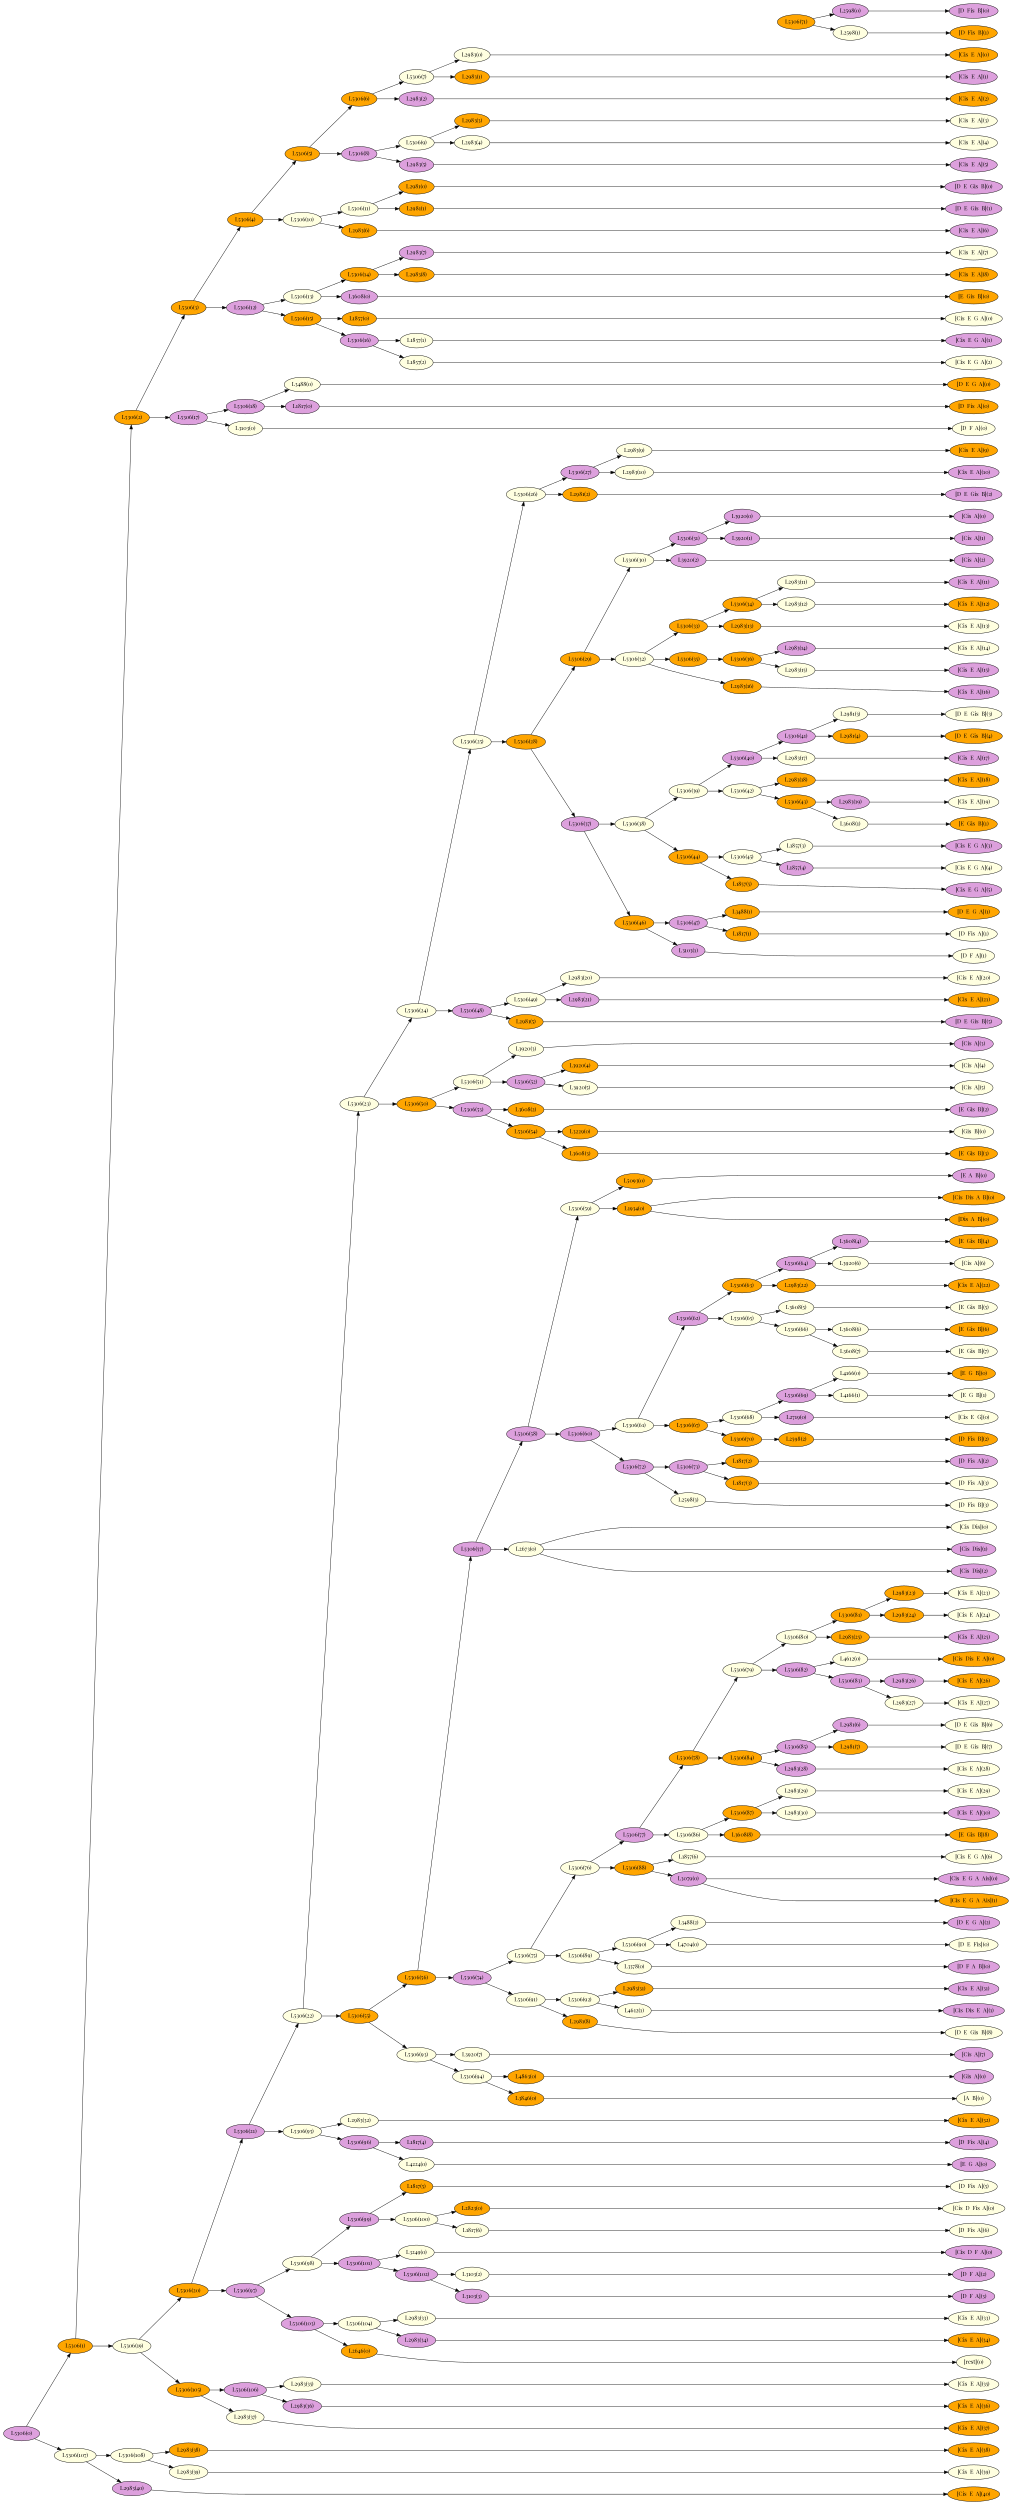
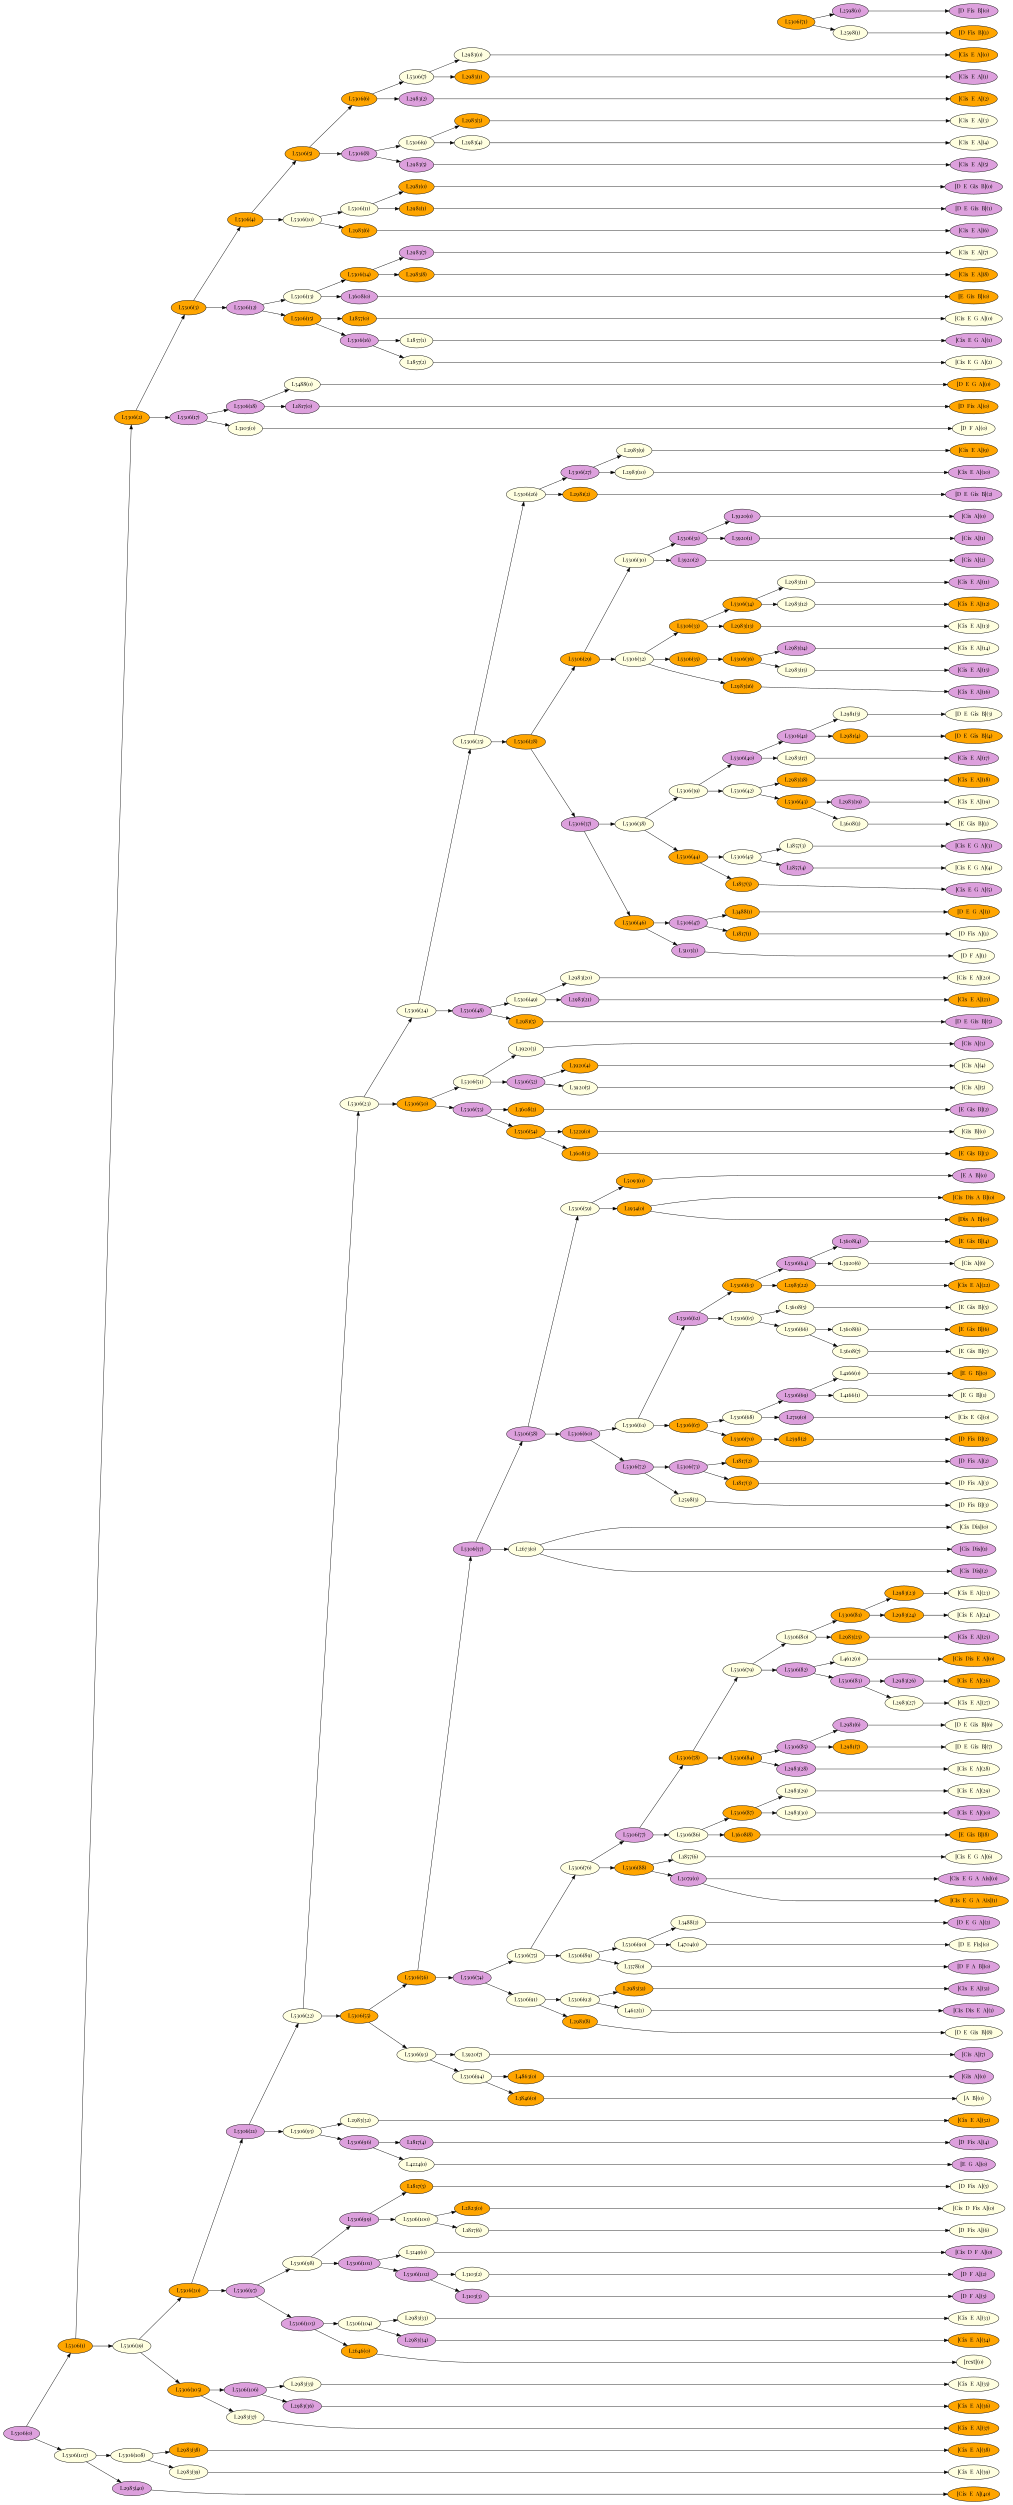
(974, 824) -> (974, 824)
